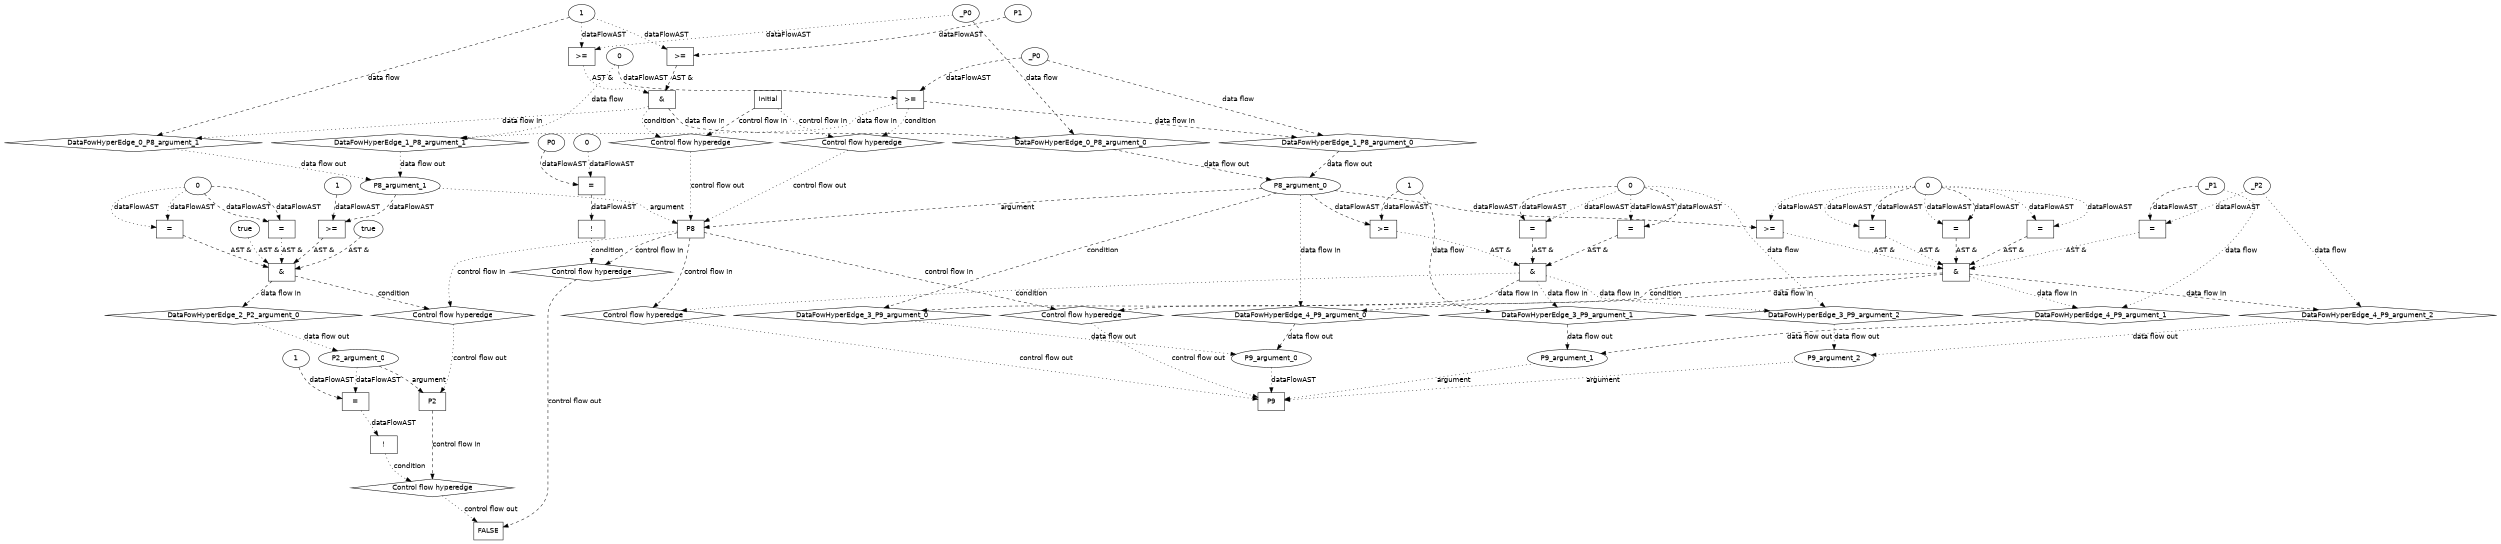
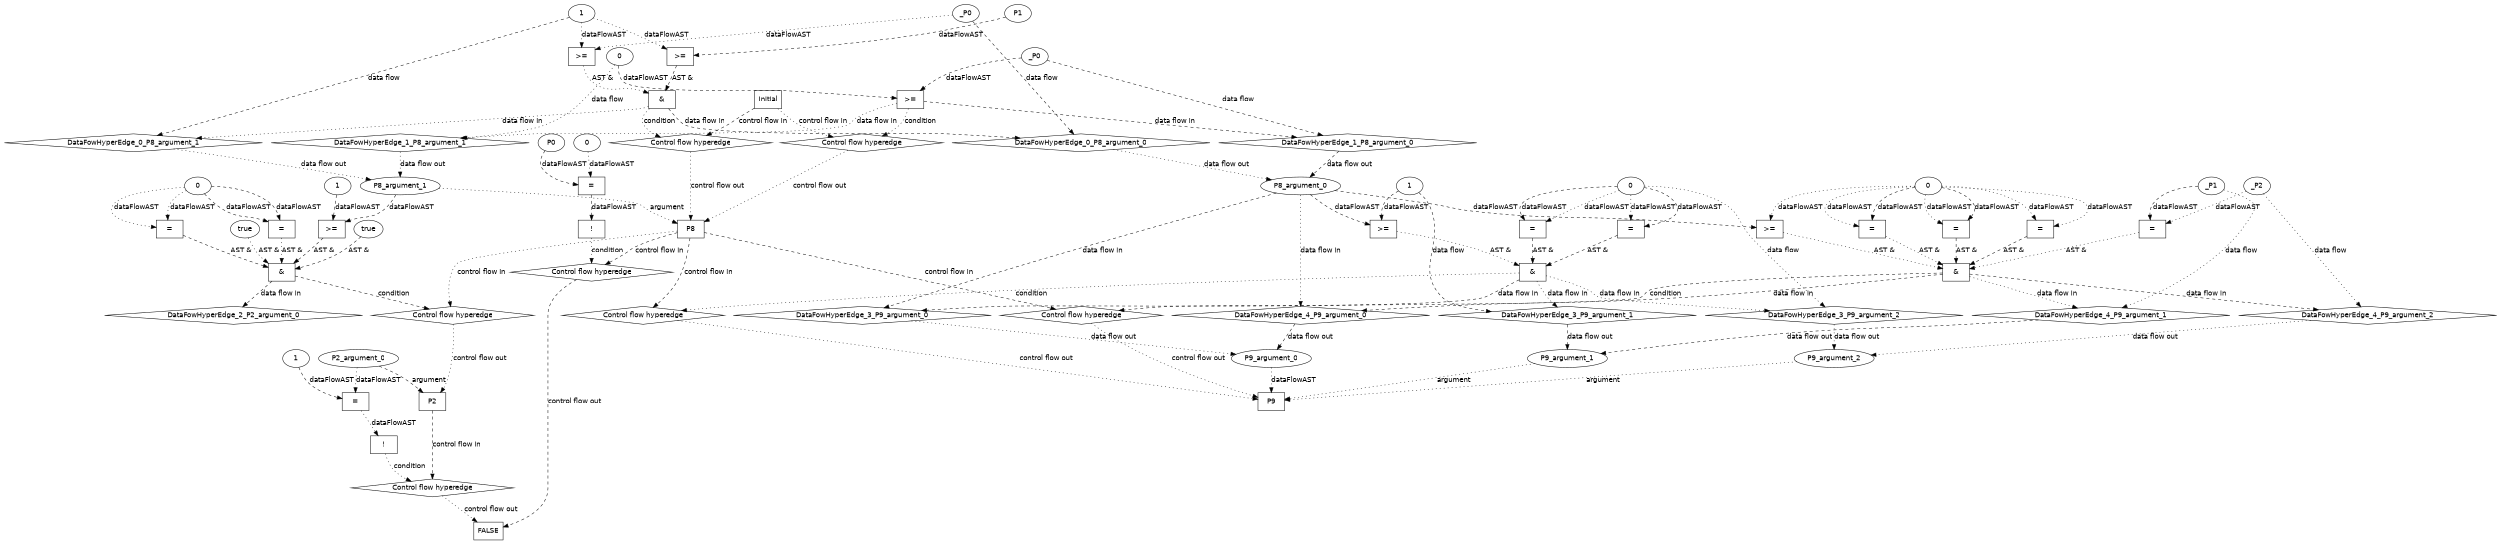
(1190, 164) -> (1190, 164)
(985, 205) -> none
(1103, 251) -> (1103, 251)
(294, 336) -> none
